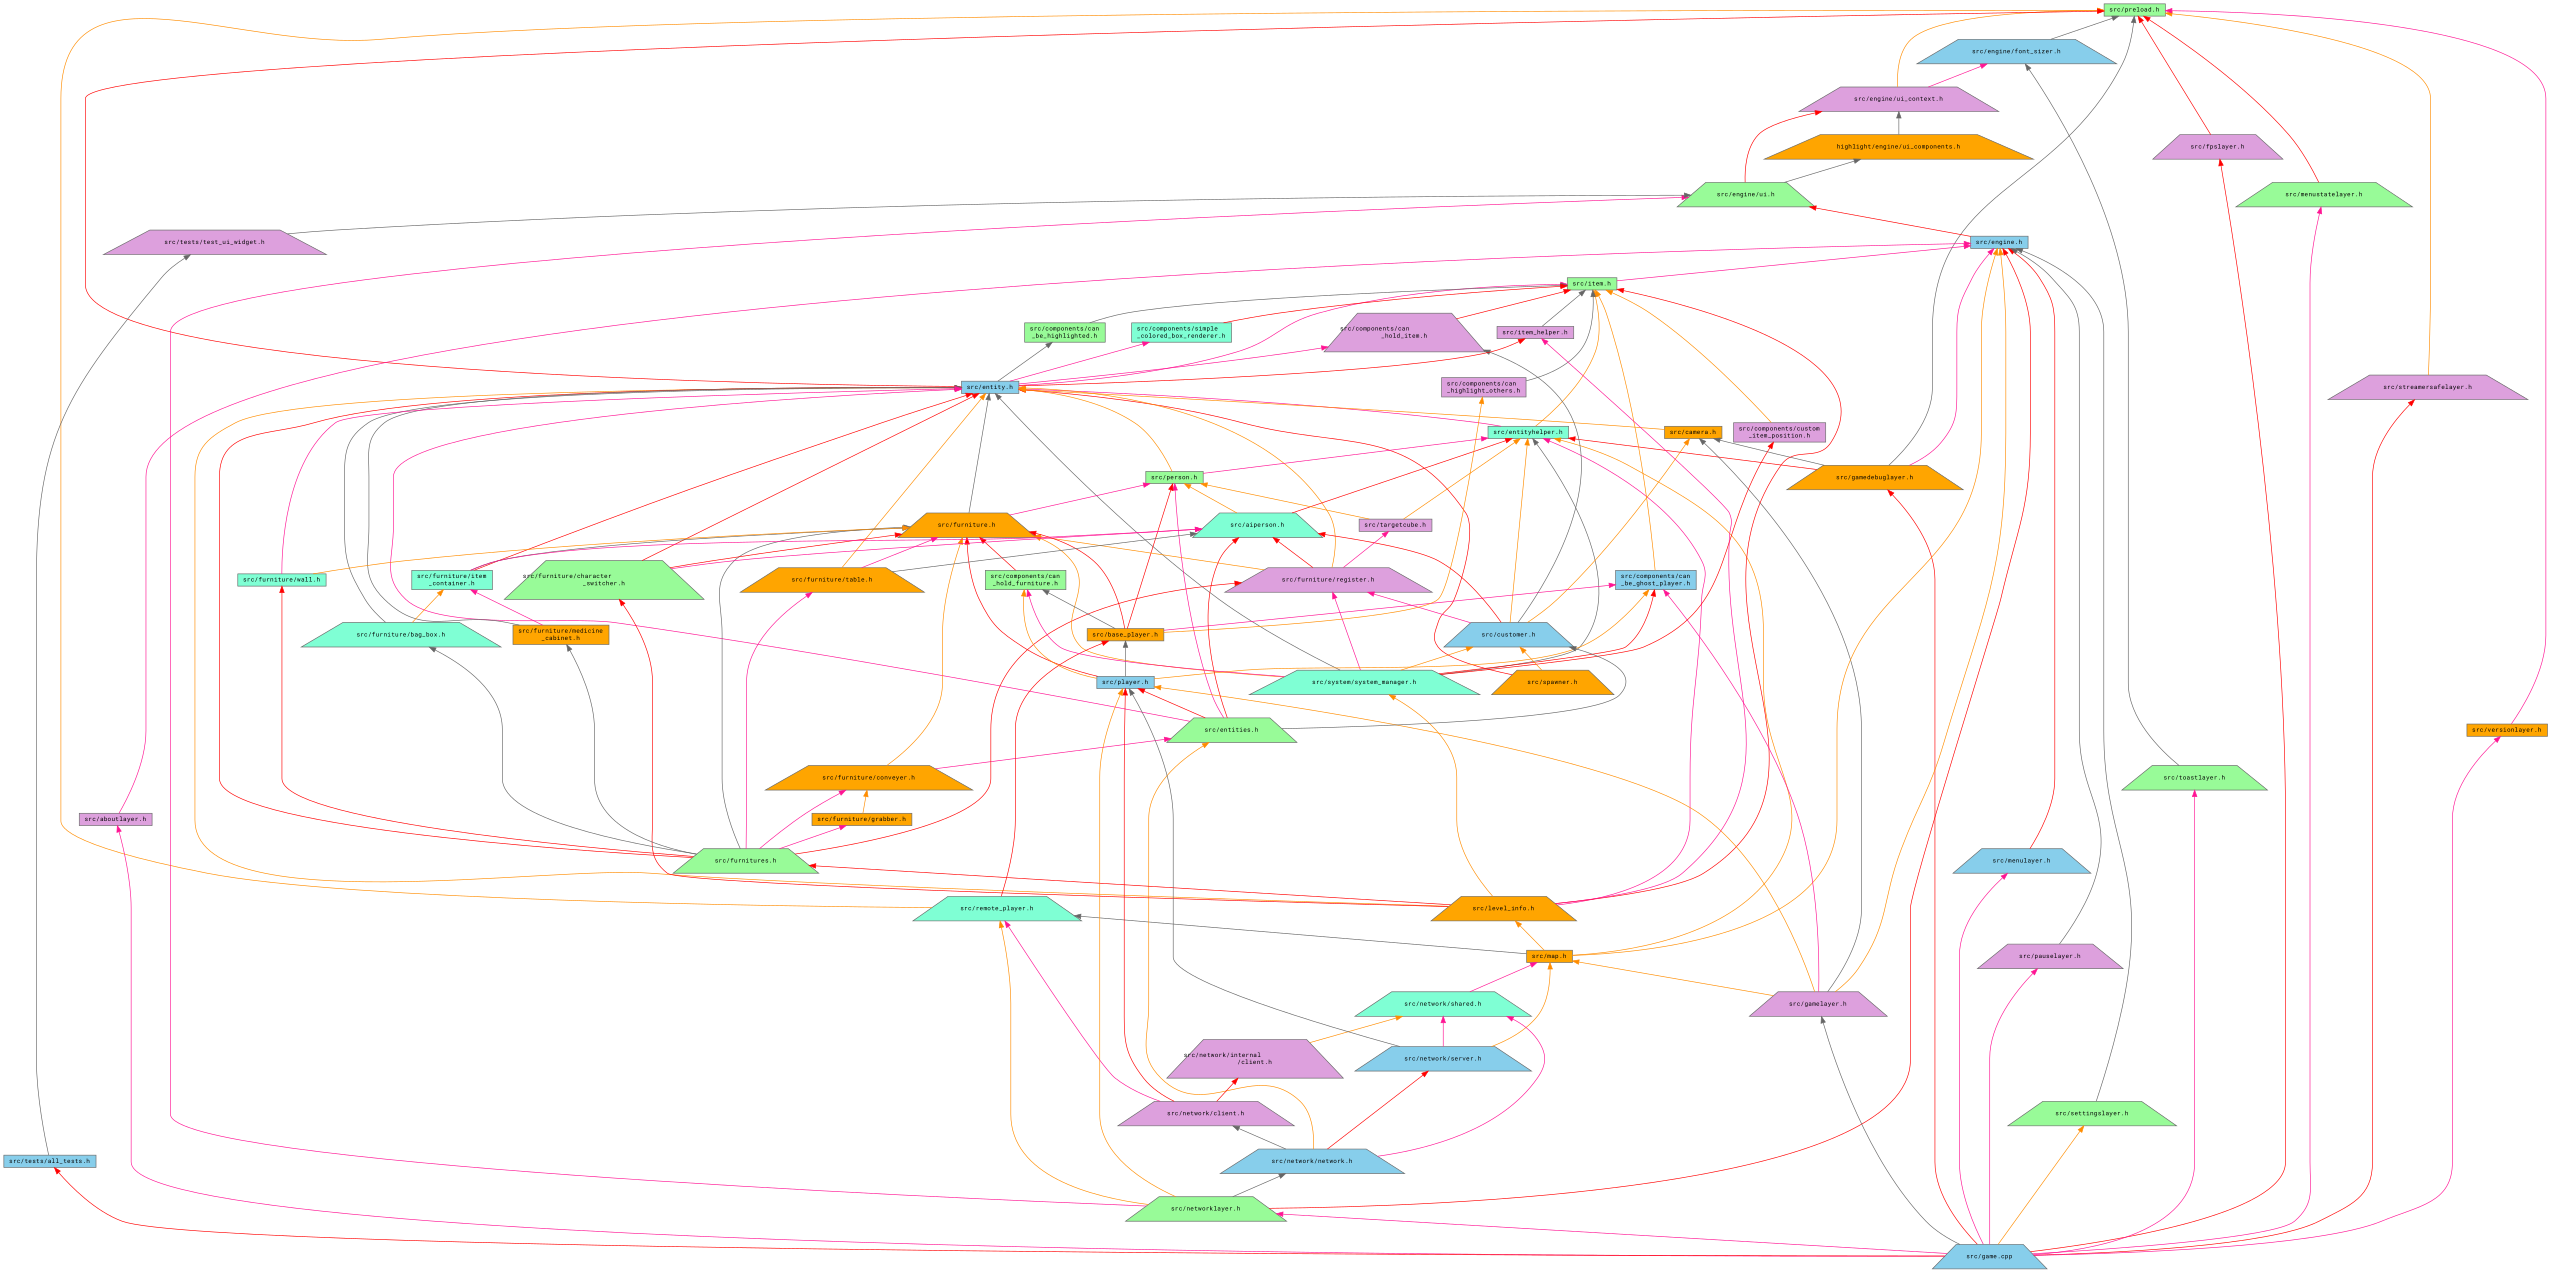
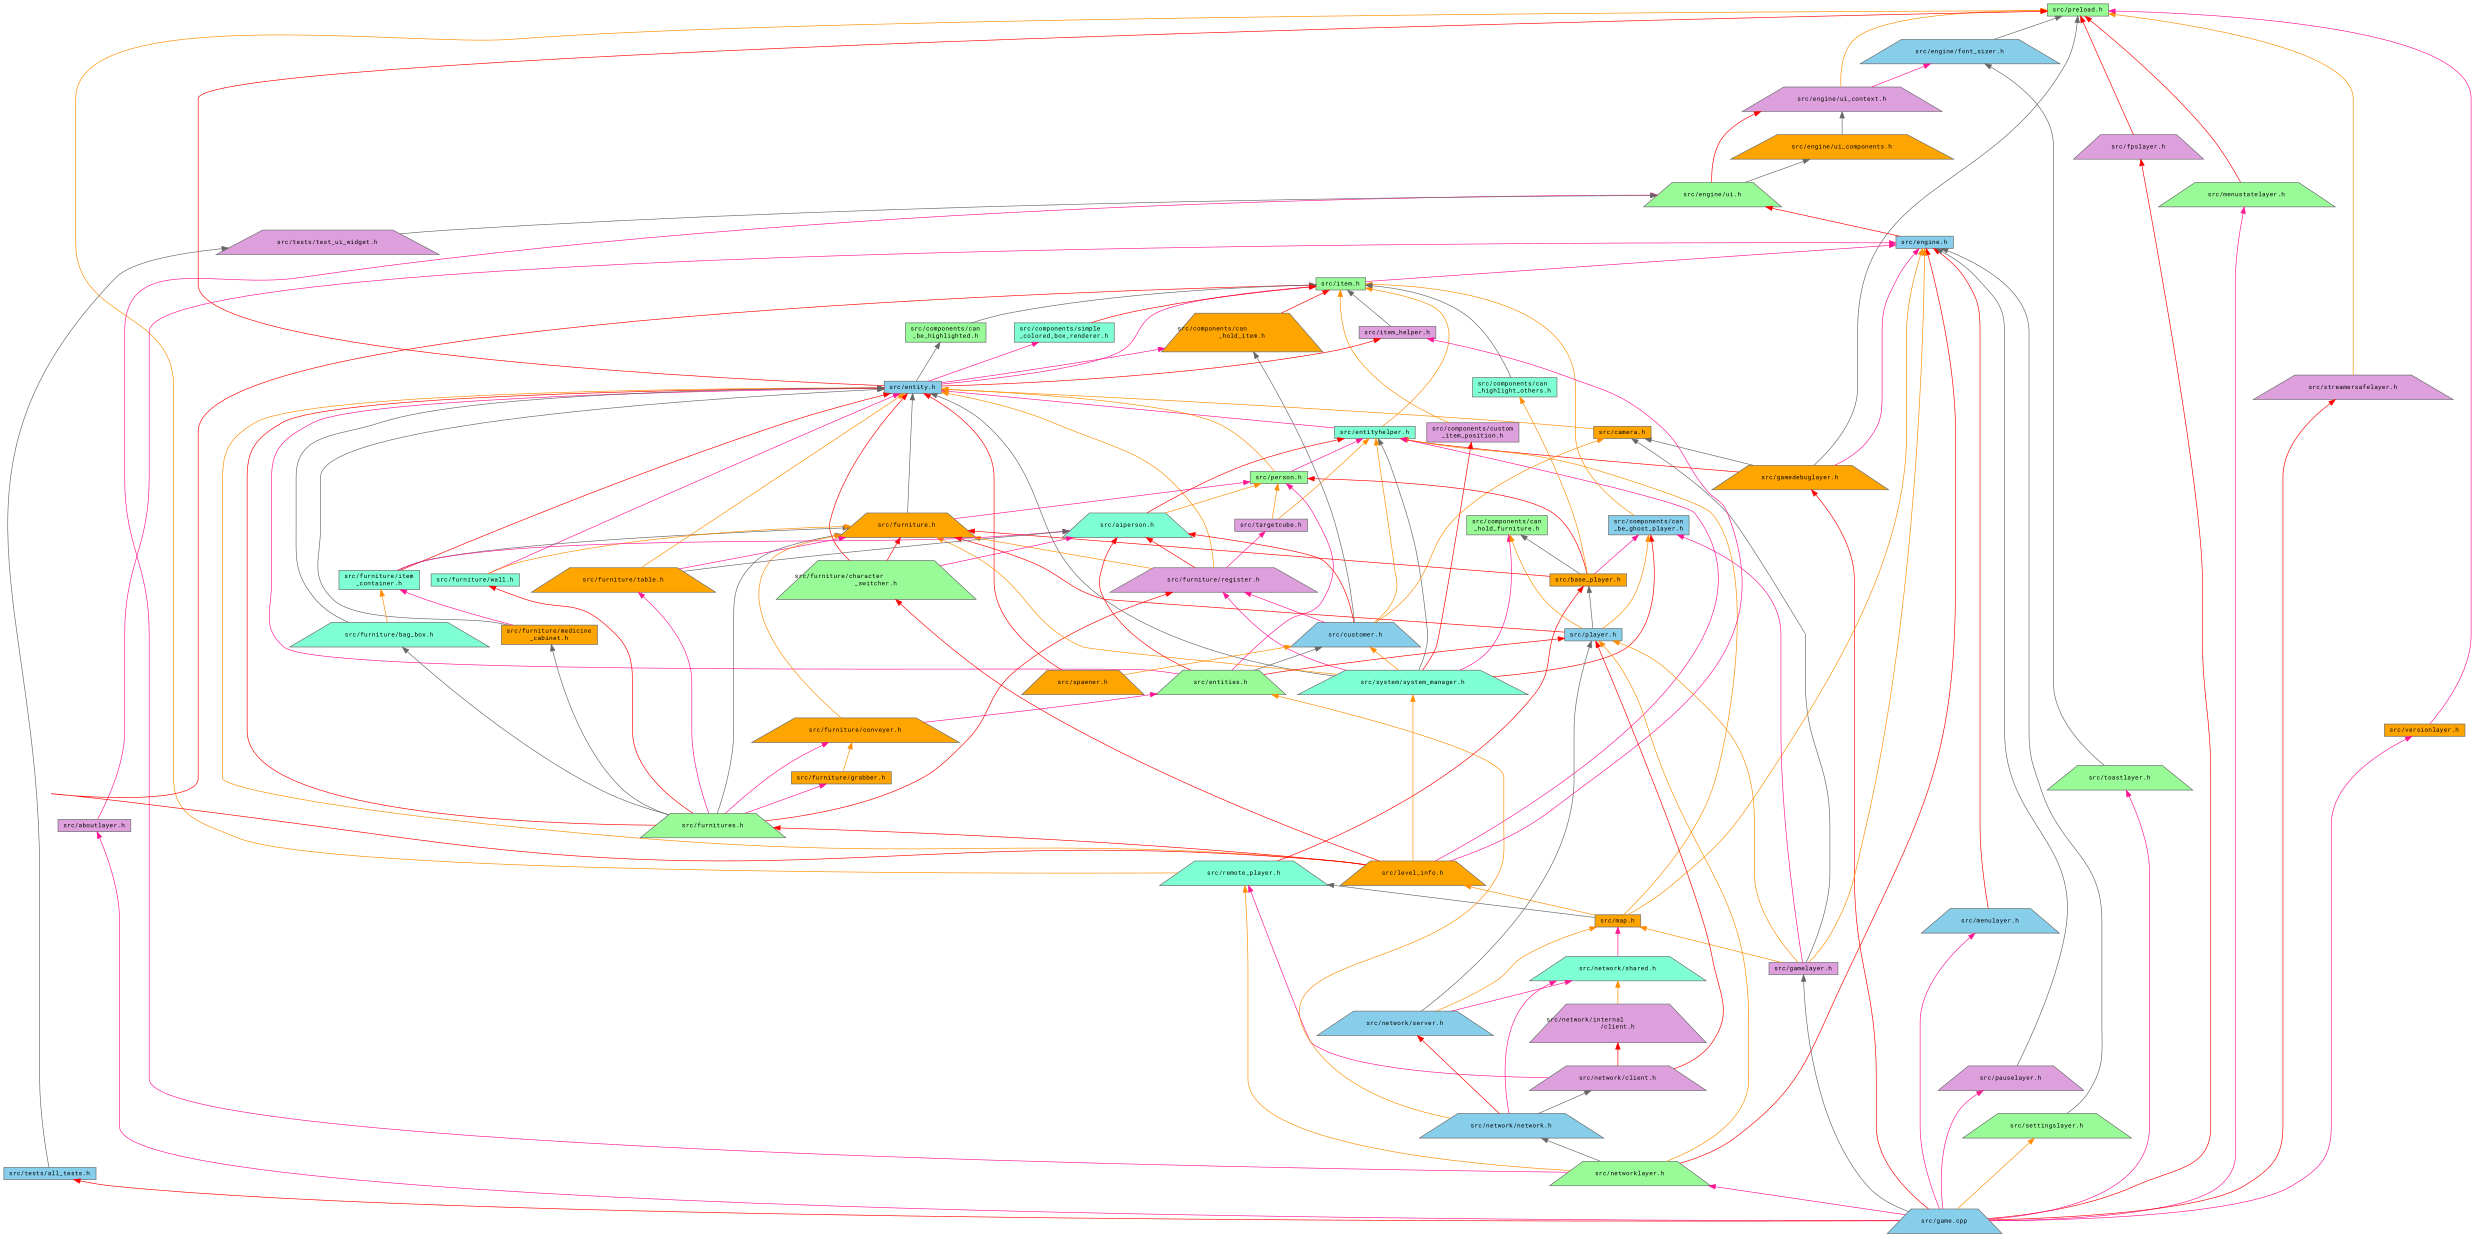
(1899, 147) -> (1842, 147)
(1405, 333) -> (1242, 333)
(1484, 387) -> (1515, 387)
(998, 554) -> none
(1818, 1004) -> (1803, 969)
